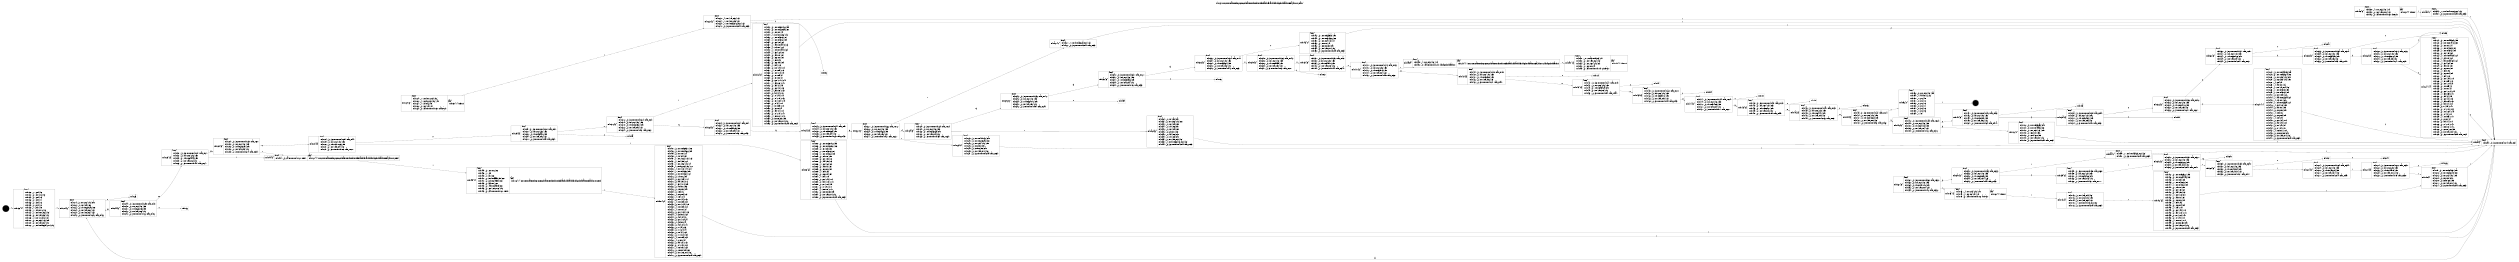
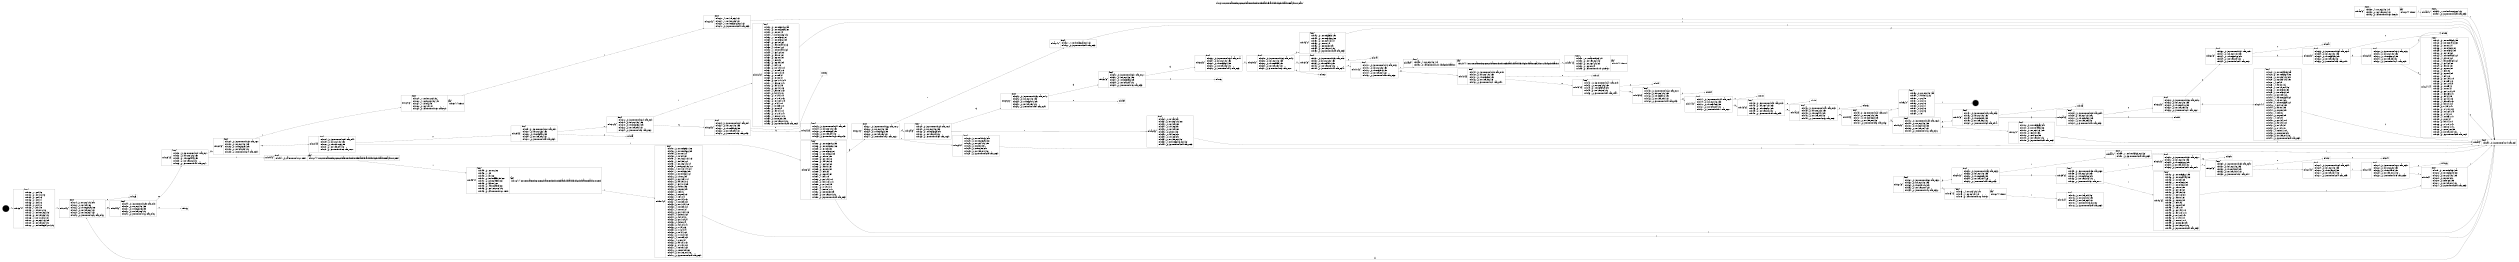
(801, 25) -> (800, 124)
(1270, 50) -> (1295, 54)
none -> (1374, 58)
(849, 131) -> (856, 146)
(271, 154) -> (327, 120)
(2128, 201) -> (2128, 188)
(108, 210) -> (107, 209)
